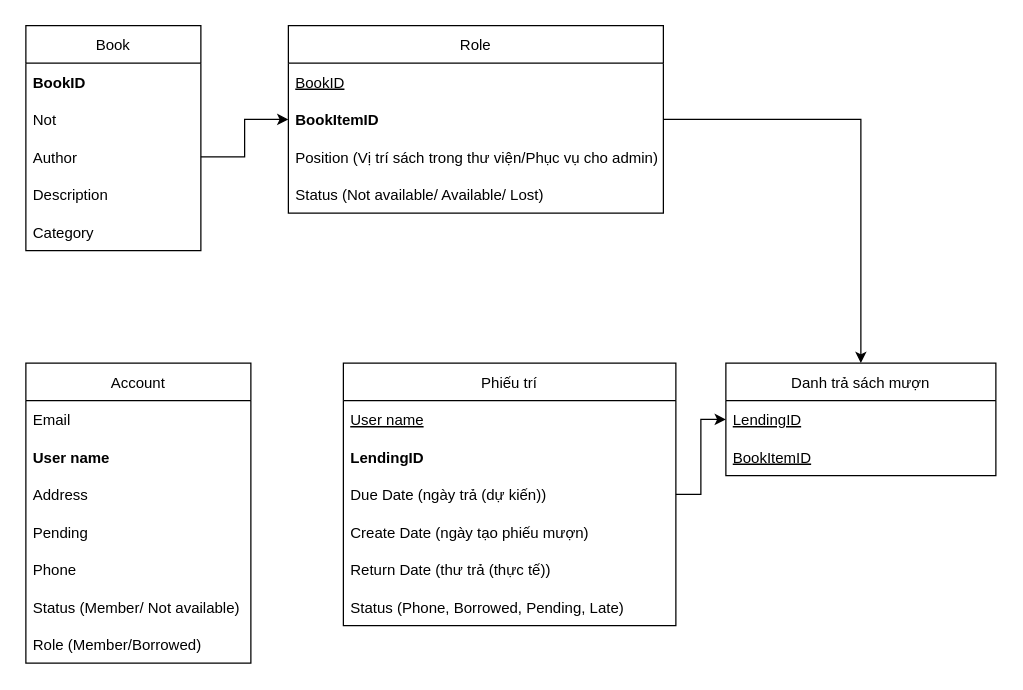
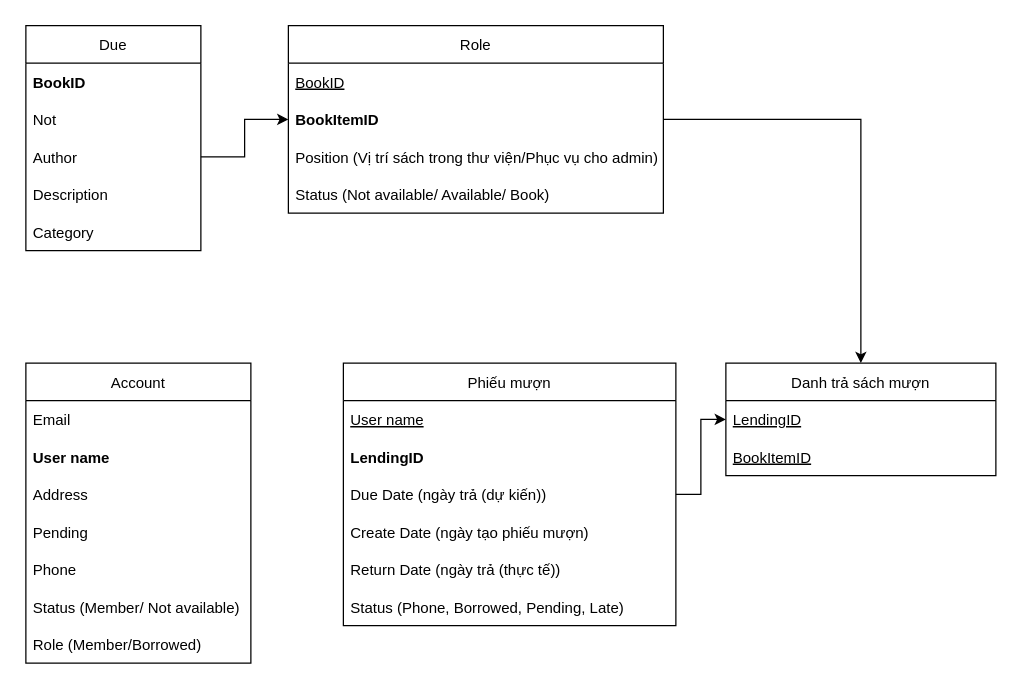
(113, 45) -> (113, 45)
(439, 195) -> (439, 195)
(509, 383) -> (509, 383)
(470, 570) -> (475, 570)
